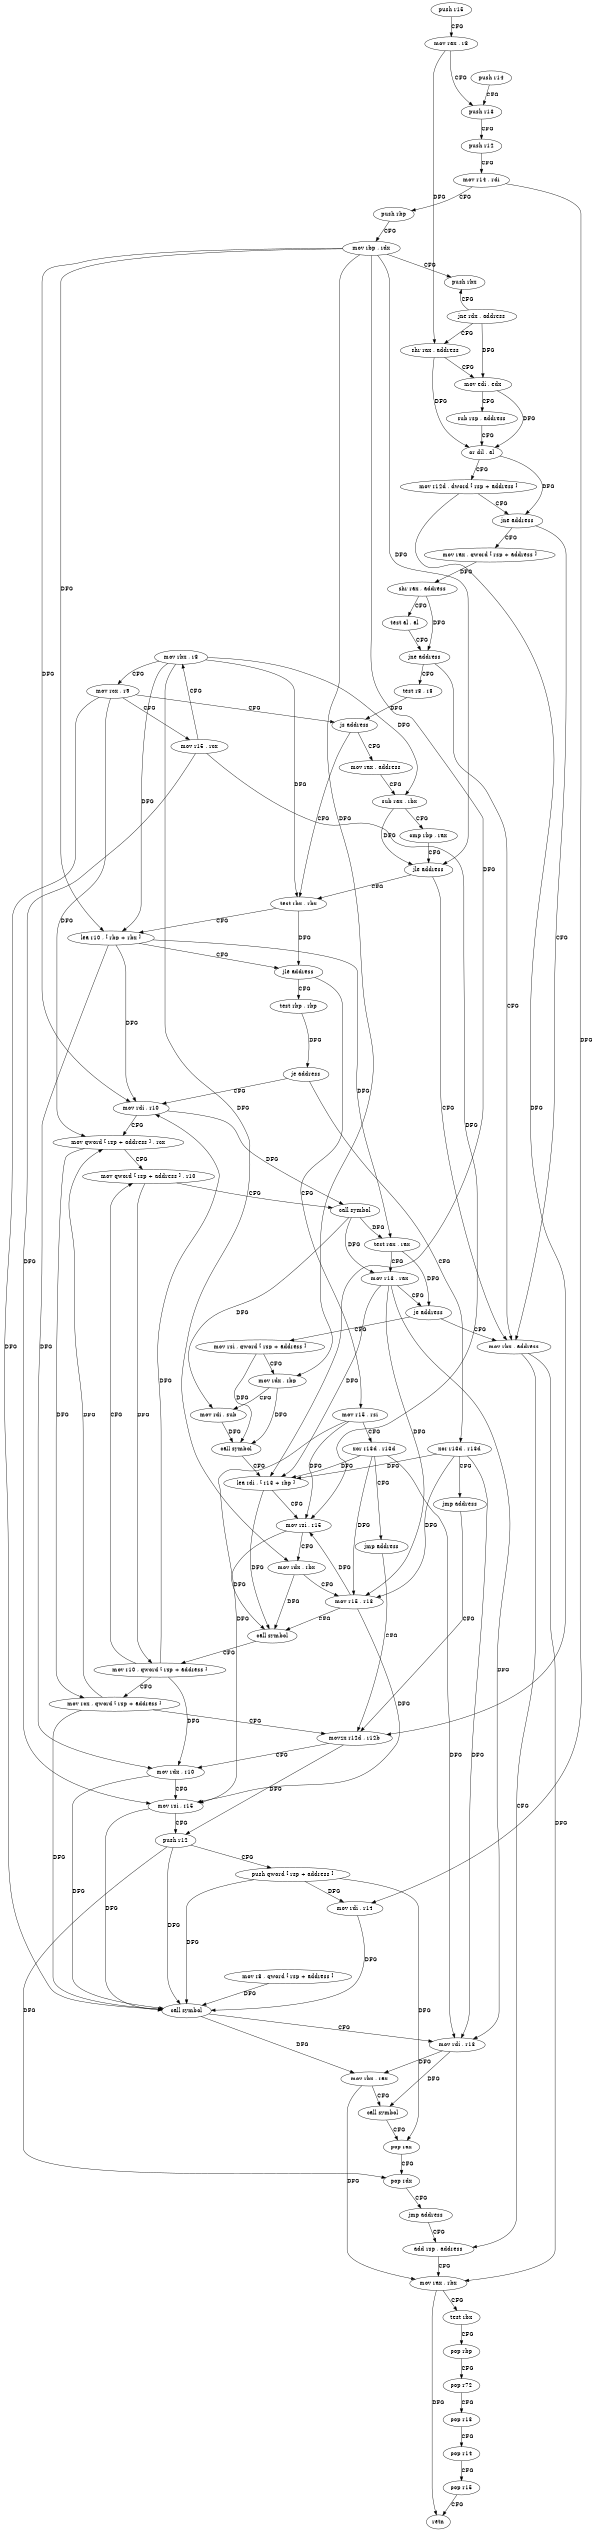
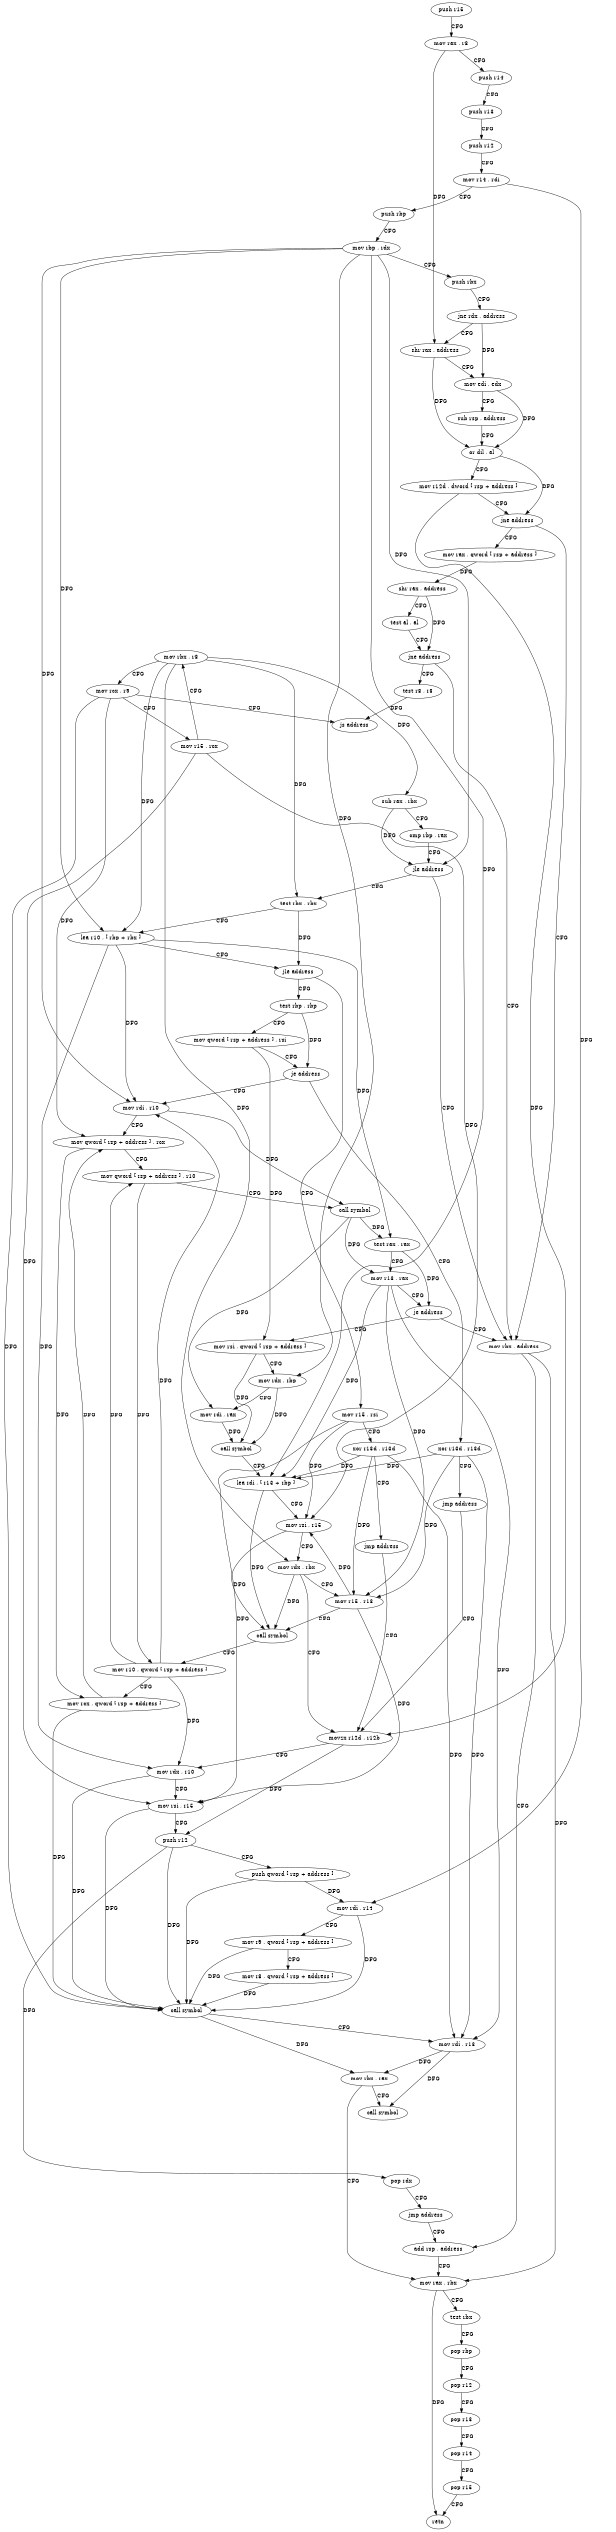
(453, 80) -> (470, 60)
(462, 303) -> (476, 297)
(376, 768) -> none
(319, 810) -> none
none -> (240, 1040)
(117, 1415) -> (117, 1415)
(218, 1415) -> (218, 1415)
(233, 1721) -> (308, 1657)
none -> (288, 1943)
(402, 2147) -> none
(354, 2181) -> (354, 2181)
(462, 2386) -> (462, 2386)
